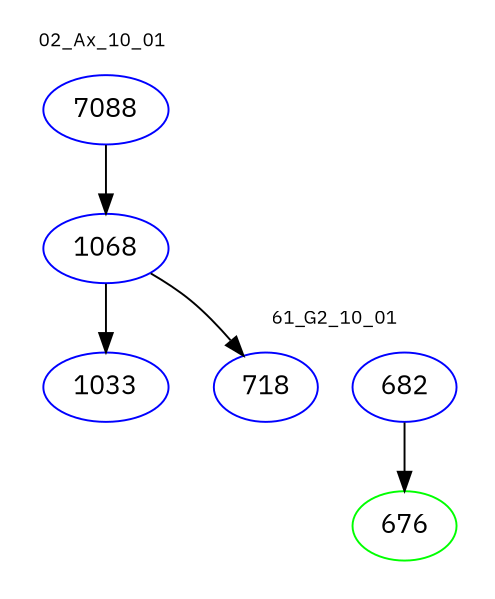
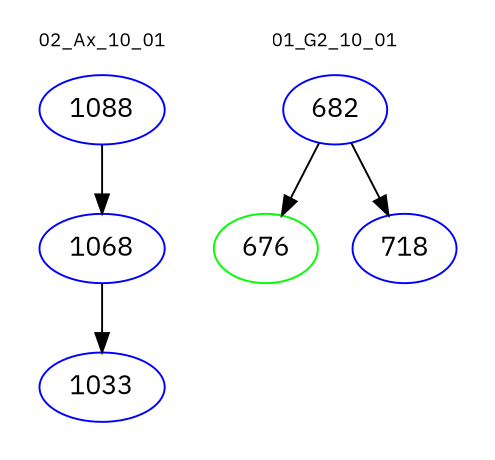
(106, 110) -> (102, 110)
(211, 319) -> (365, 171)
(335, 319) -> (335, 41)
